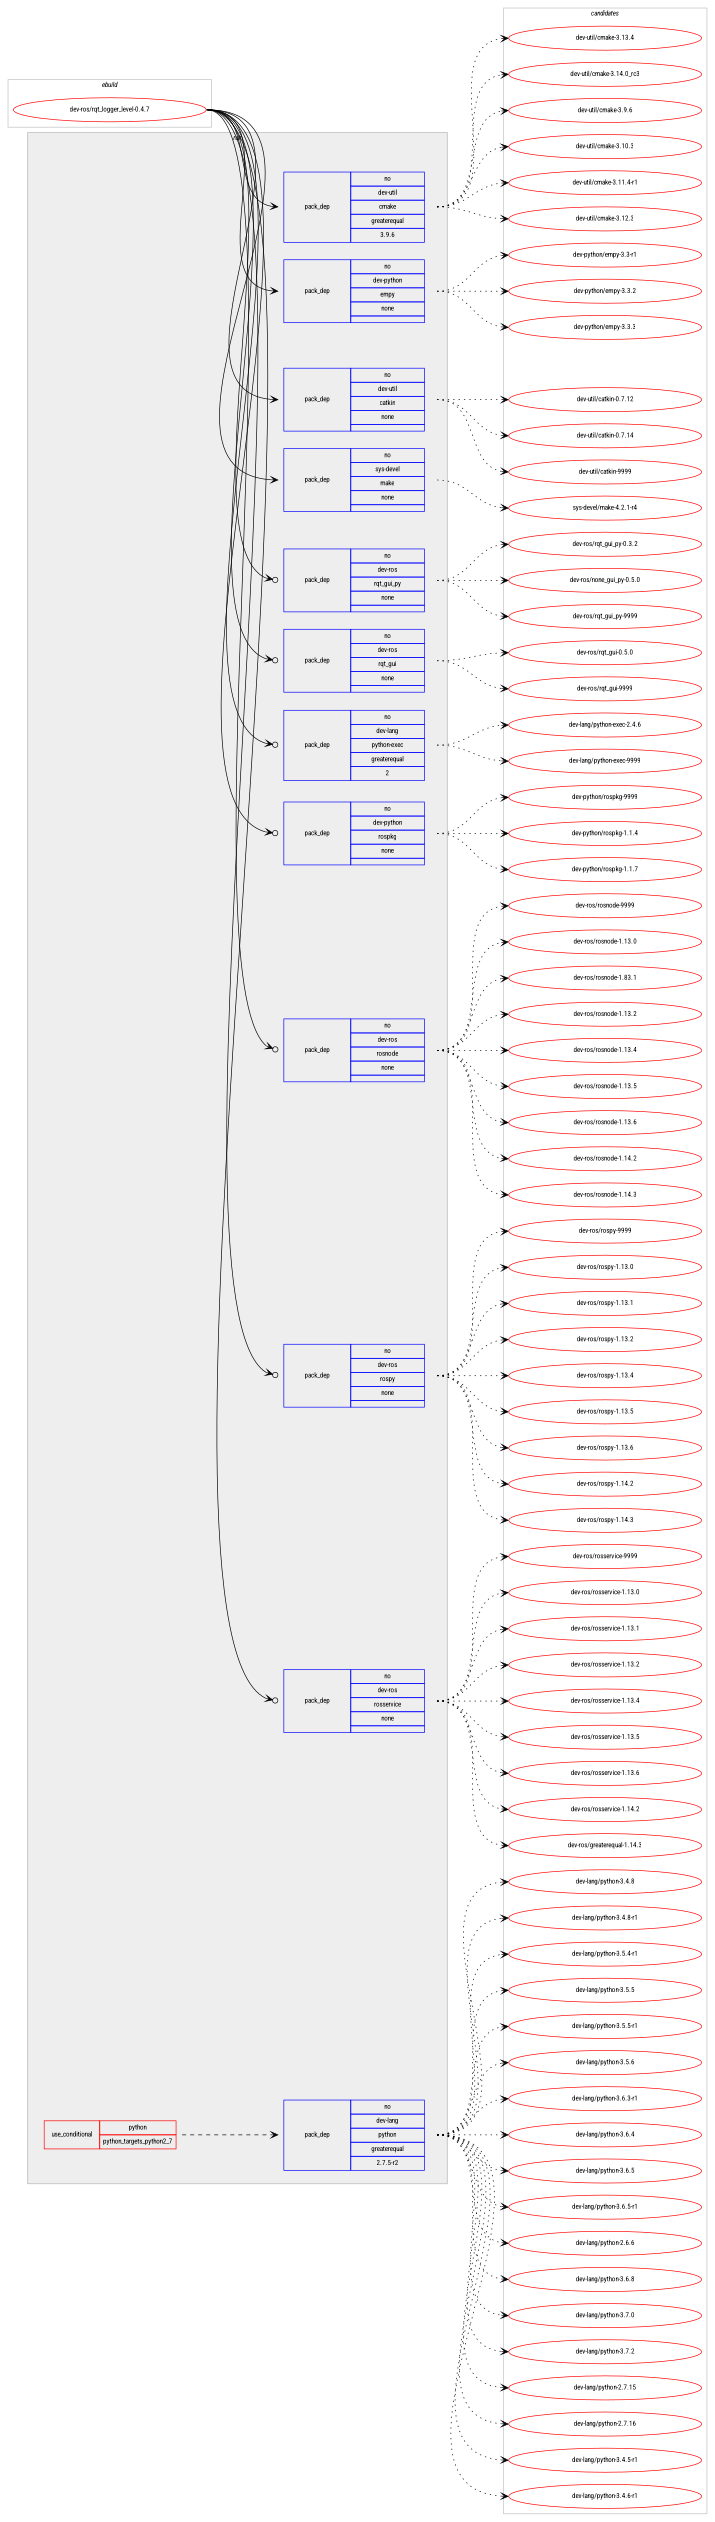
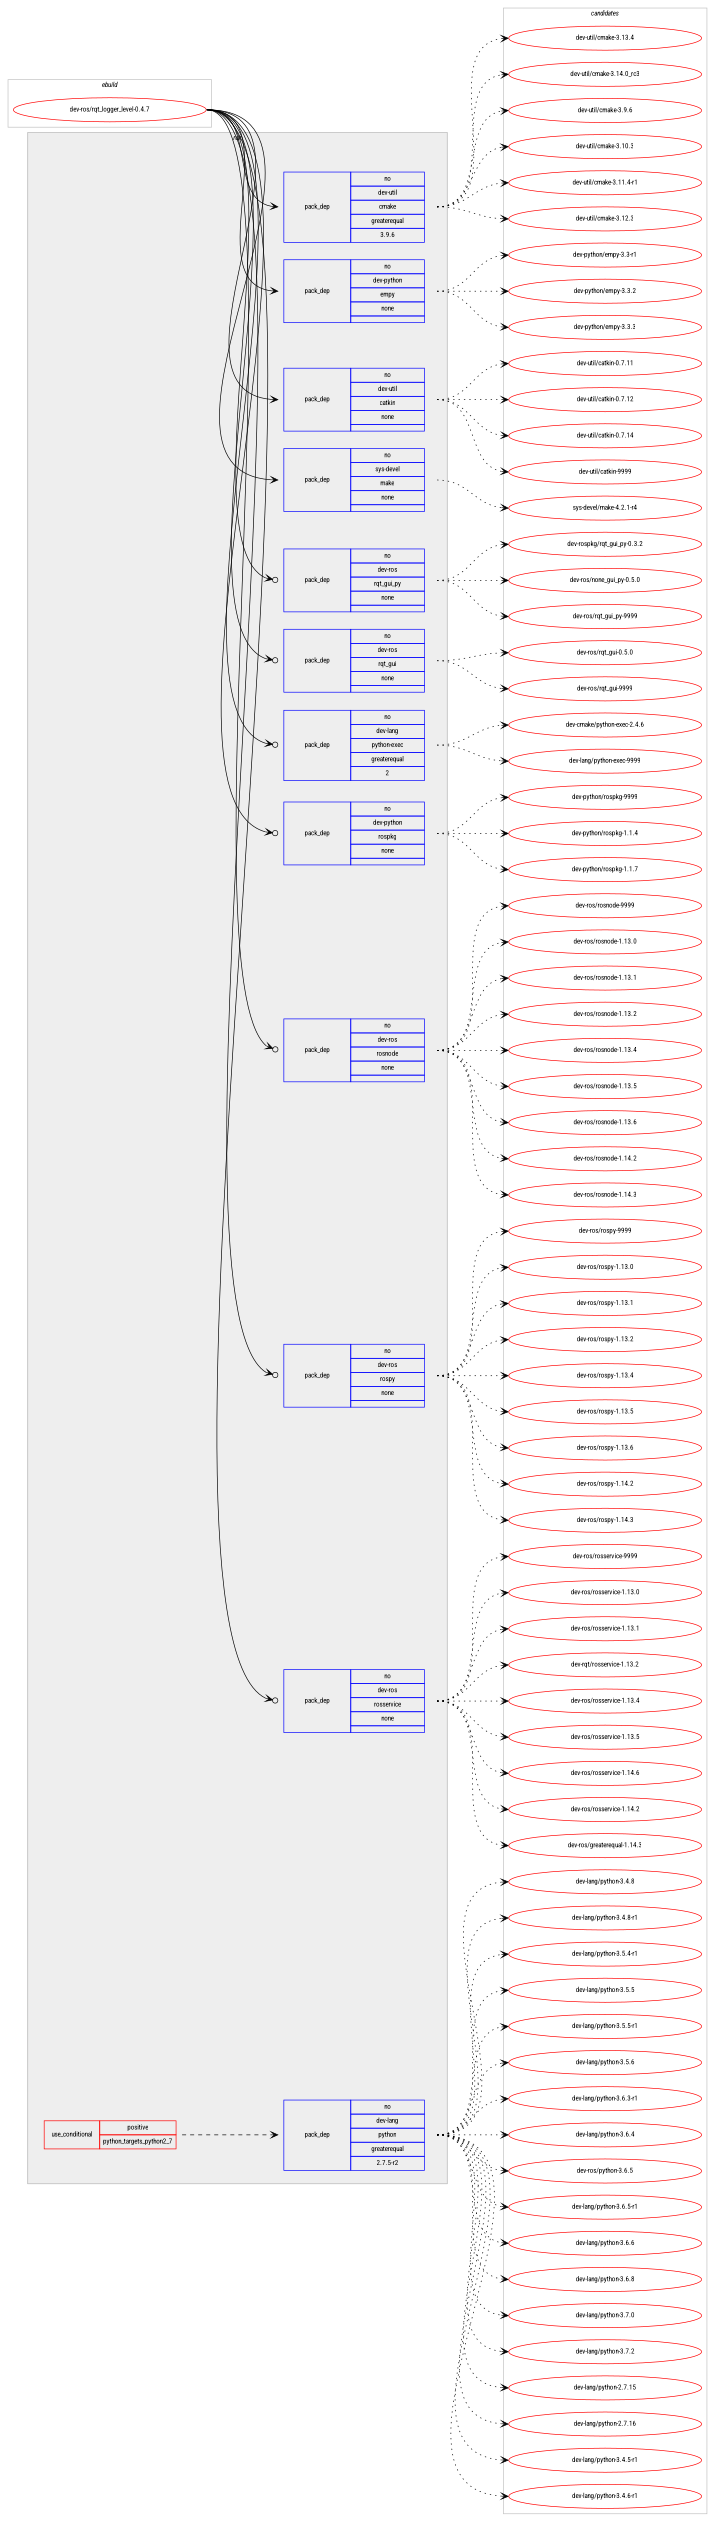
none -> (605, 364)
(605, 544) -> (605, 544)
(605, 725) -> (605, 725)
(605, 978) -> (605, 978)
(605, 1665) -> (605, 1665)
(605, 1773) -> (605, 1773)
(138, 2127) -> (138, 2127)
(605, 2171) -> (605, 2171)
(605, 2243) -> (605, 2243)
